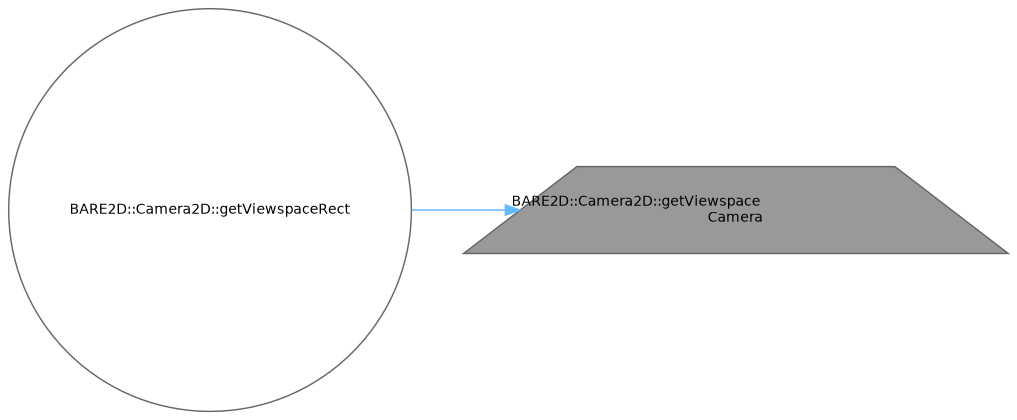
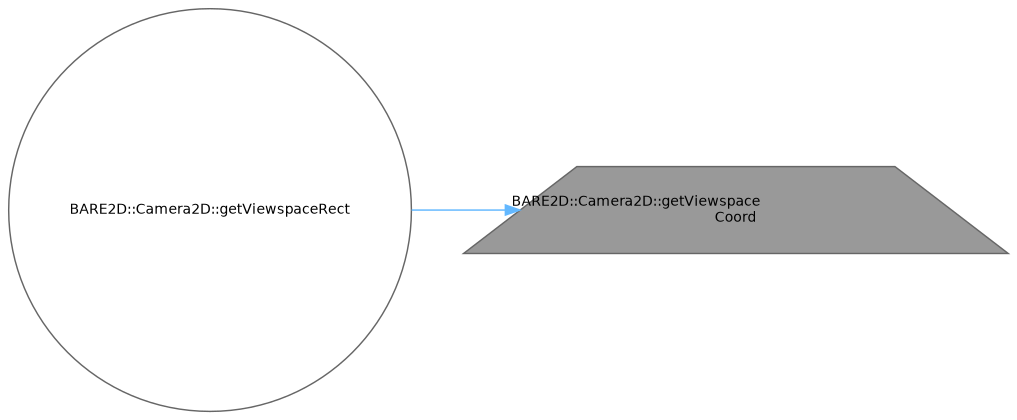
(736, 210) -> (736, 210)
